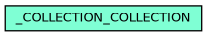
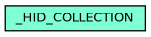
(103, 18) -> (75, 18)
